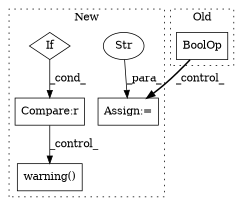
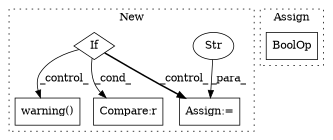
(202, 18) -> (292, 18)
(172, 77) -> (141, 74)
(50, 141) -> (50, 63)
